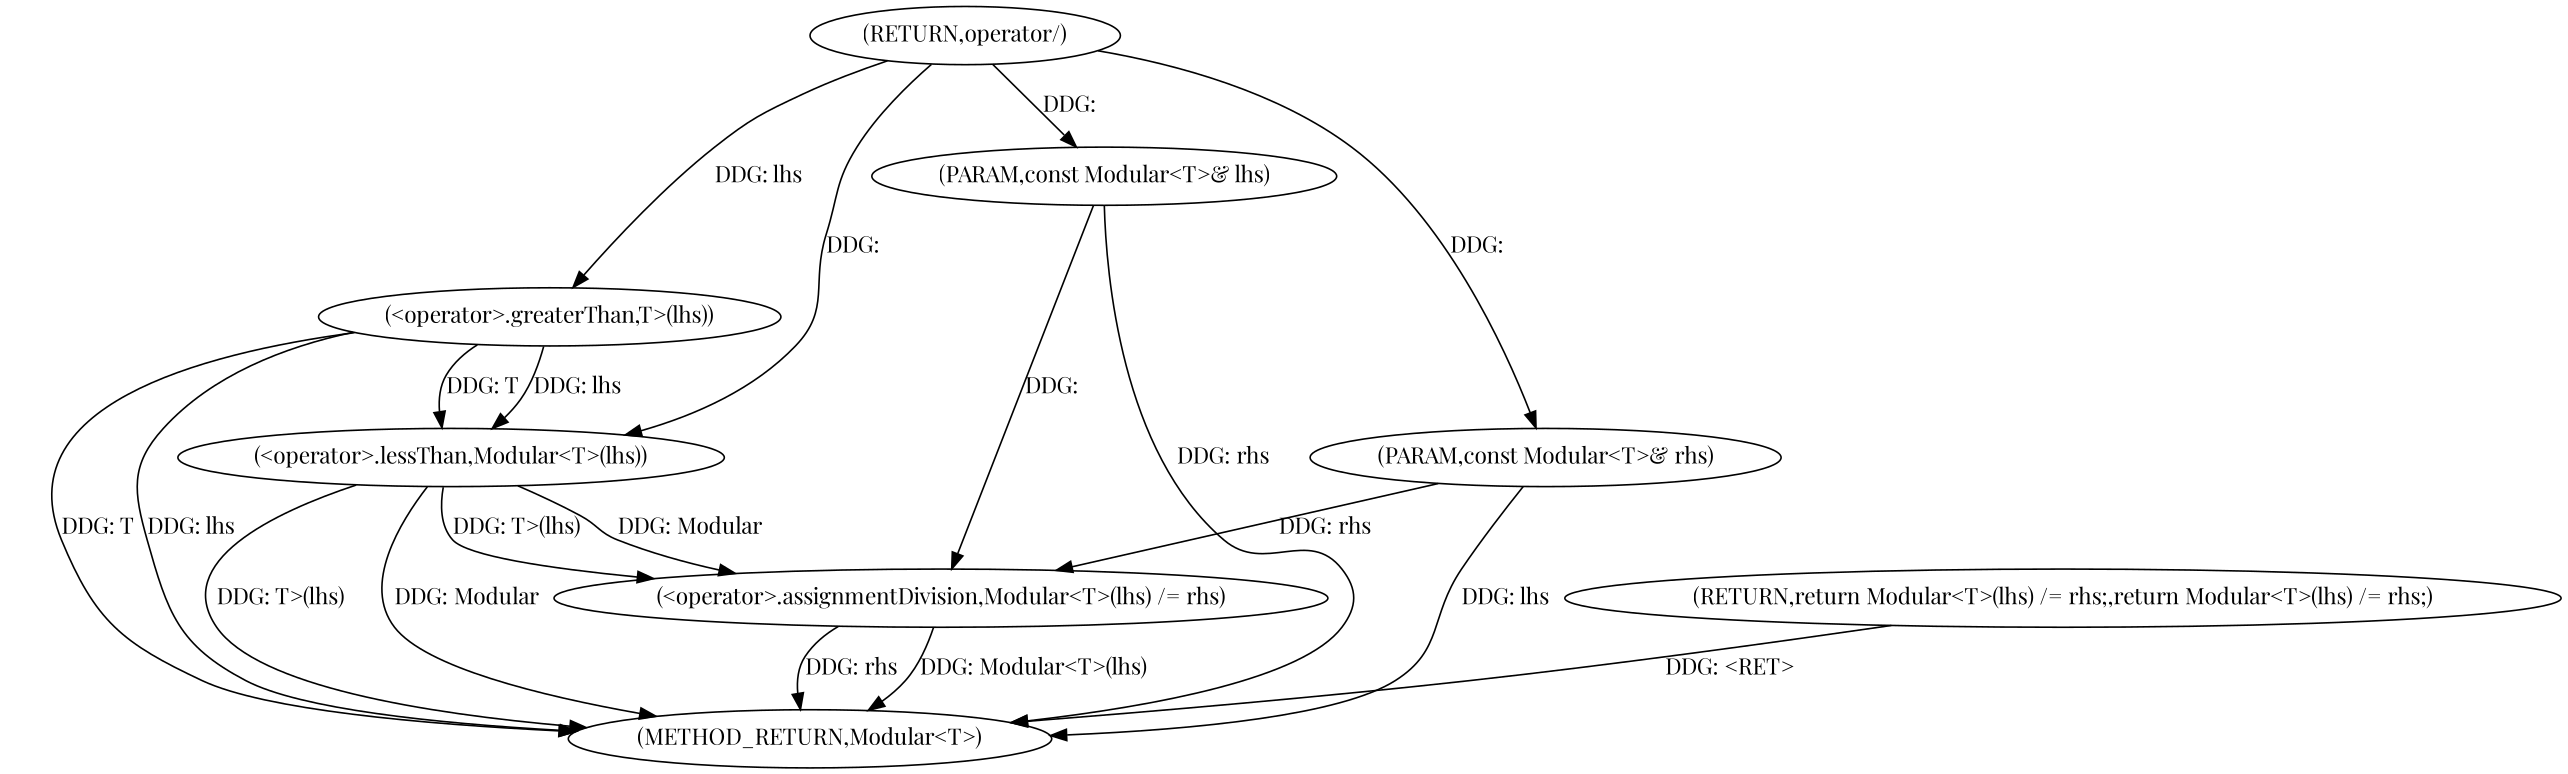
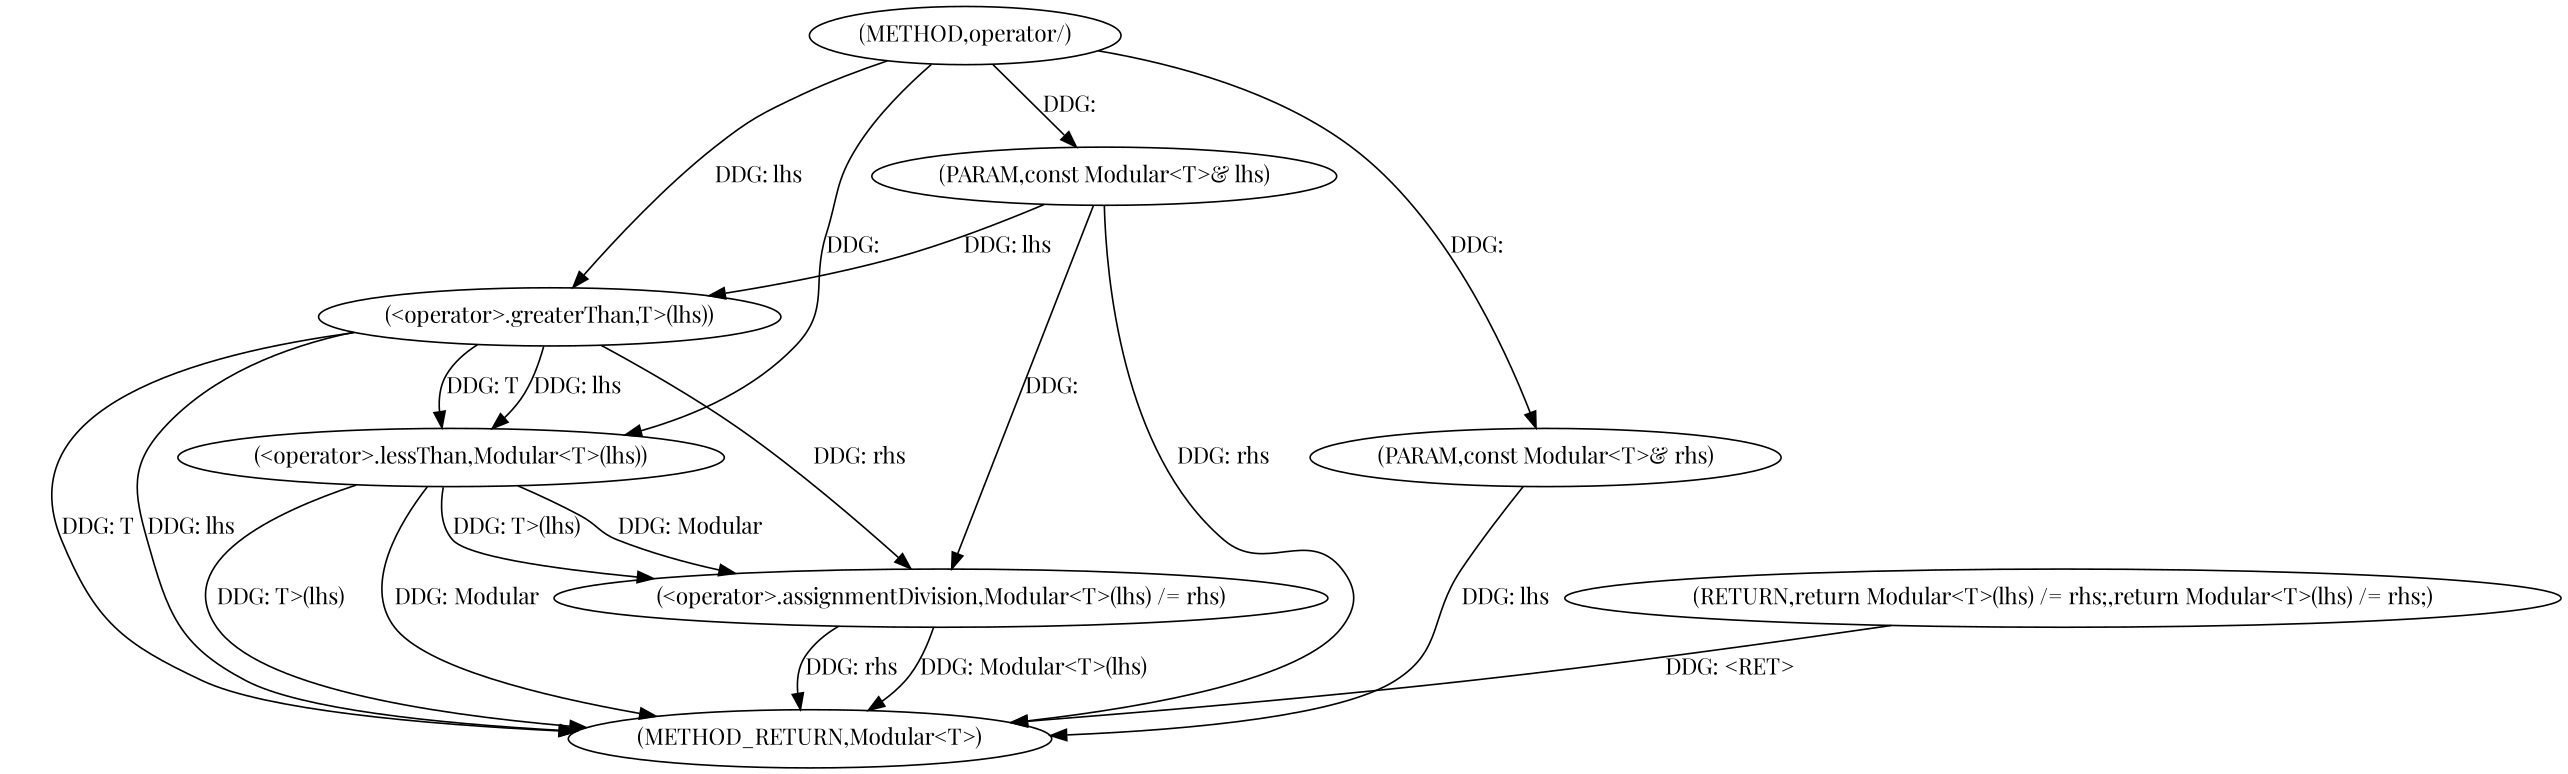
(965, 36) -> (965, 36)
none -> (888, 260)
(1255, 525) -> (757, 442)
